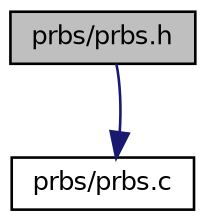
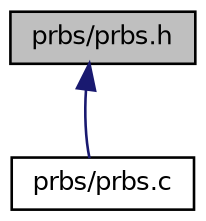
(120, 98) -> (86, 124)
